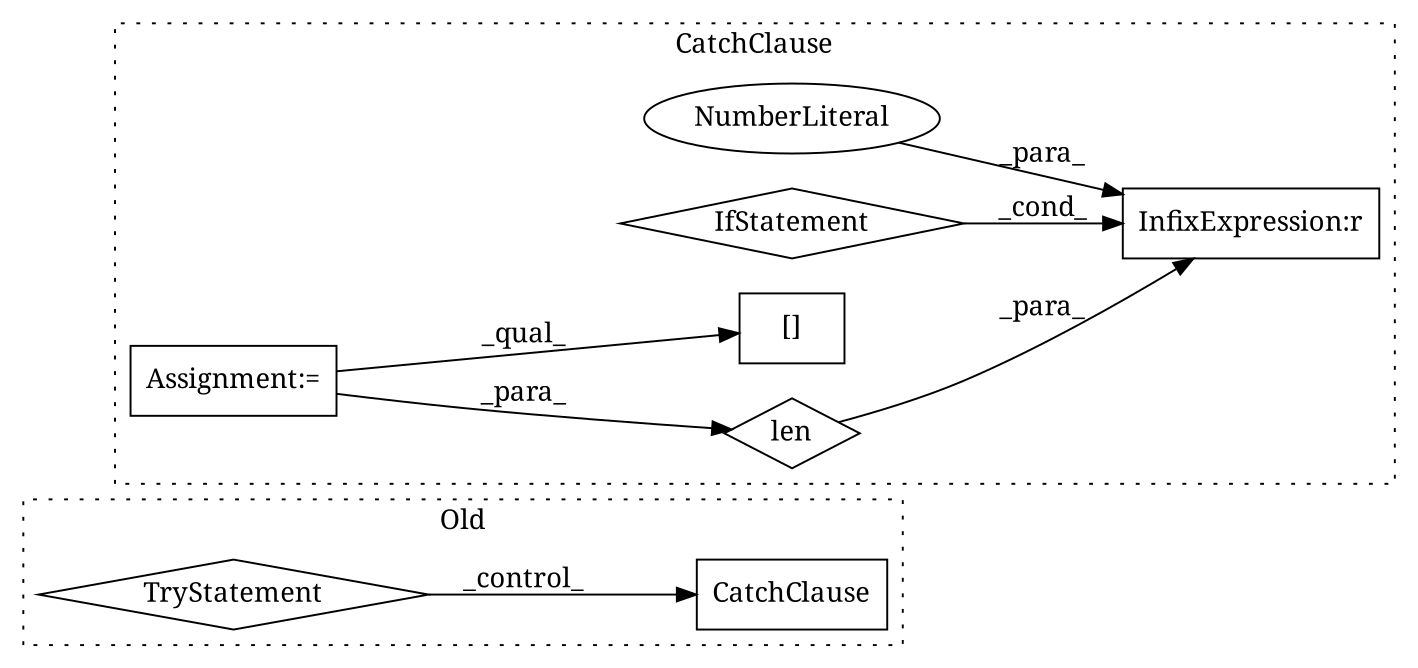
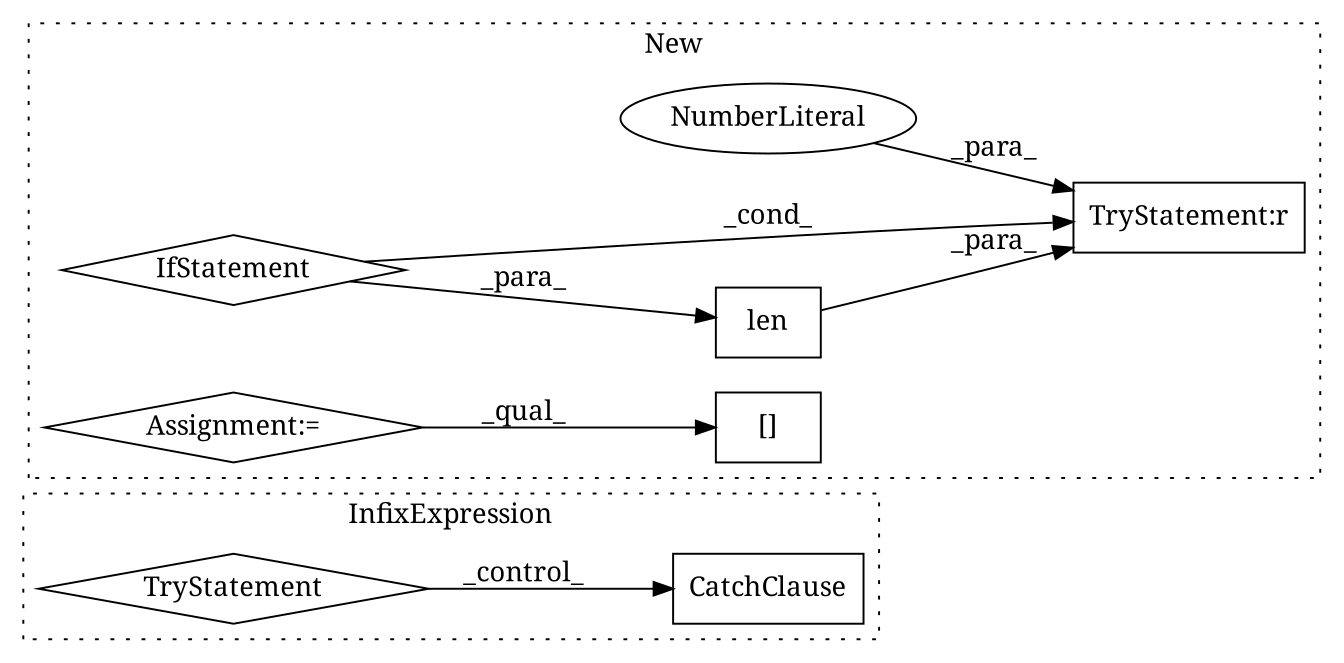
(755, 46) -> (674, 46)
(1251, 223) -> (1189, 218)
(234, 381) -> (234, 427)
(524, 414) -> (523, 299)
(792, 433) -> (768, 323)
(463, 522) -> (451, 516)
